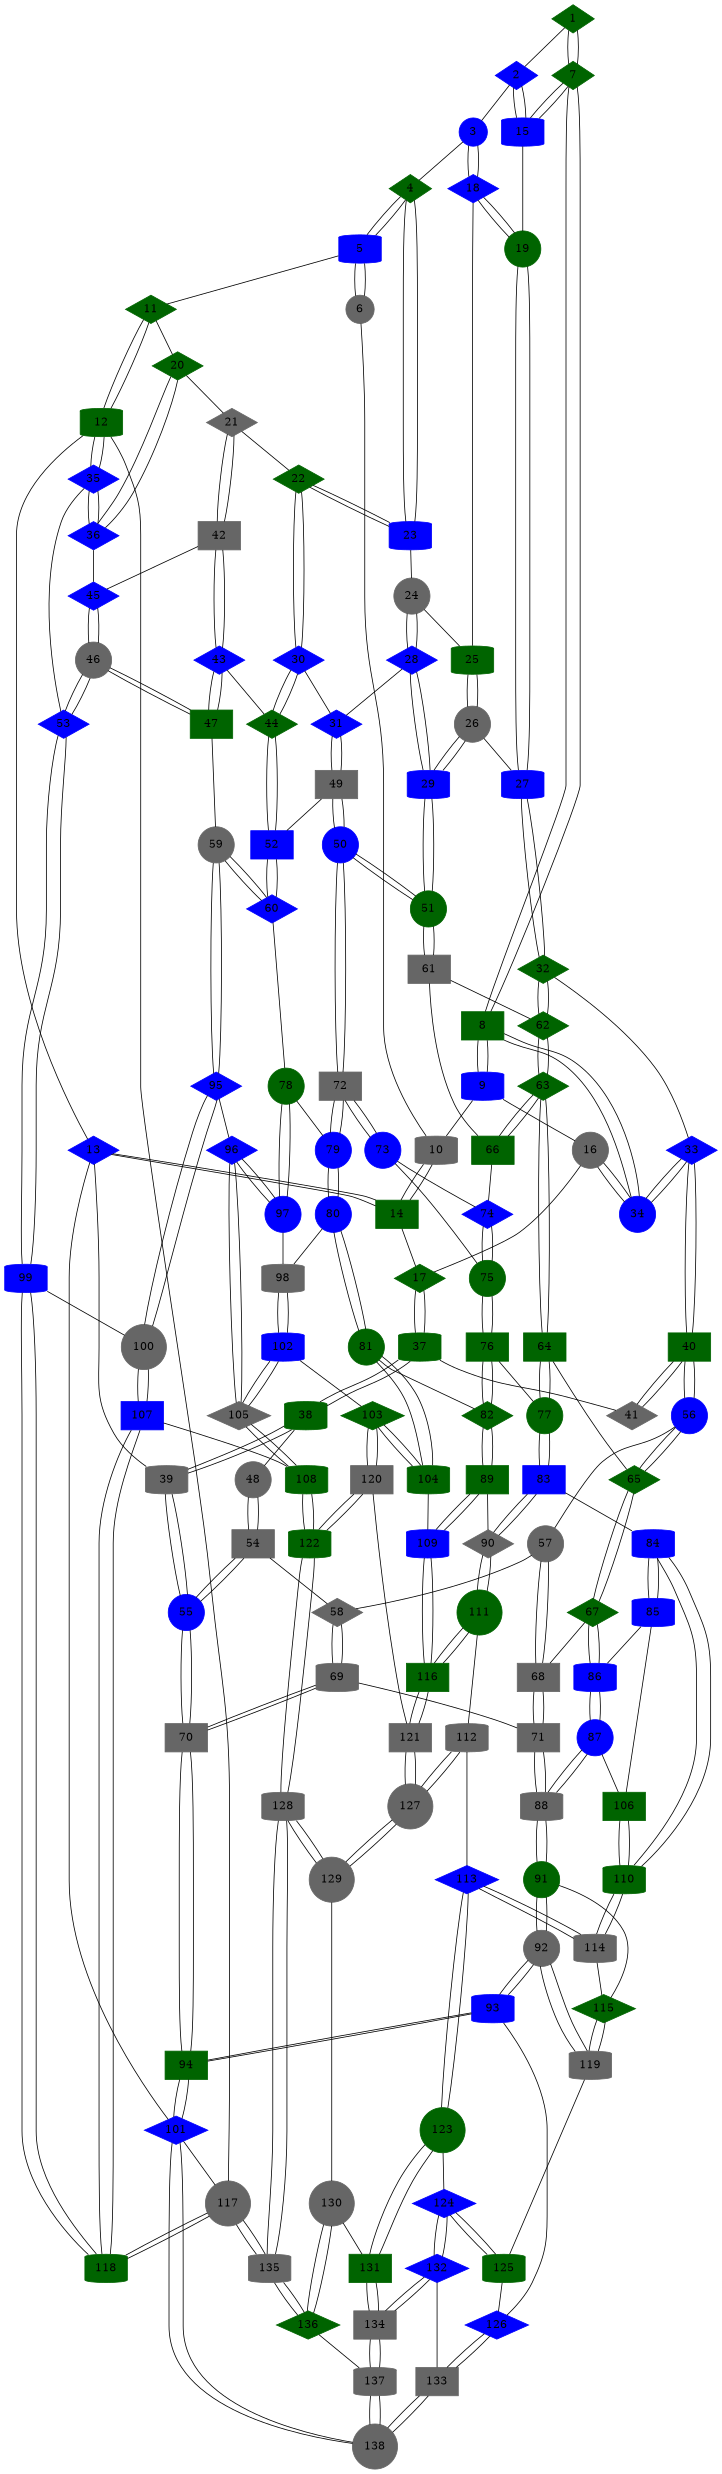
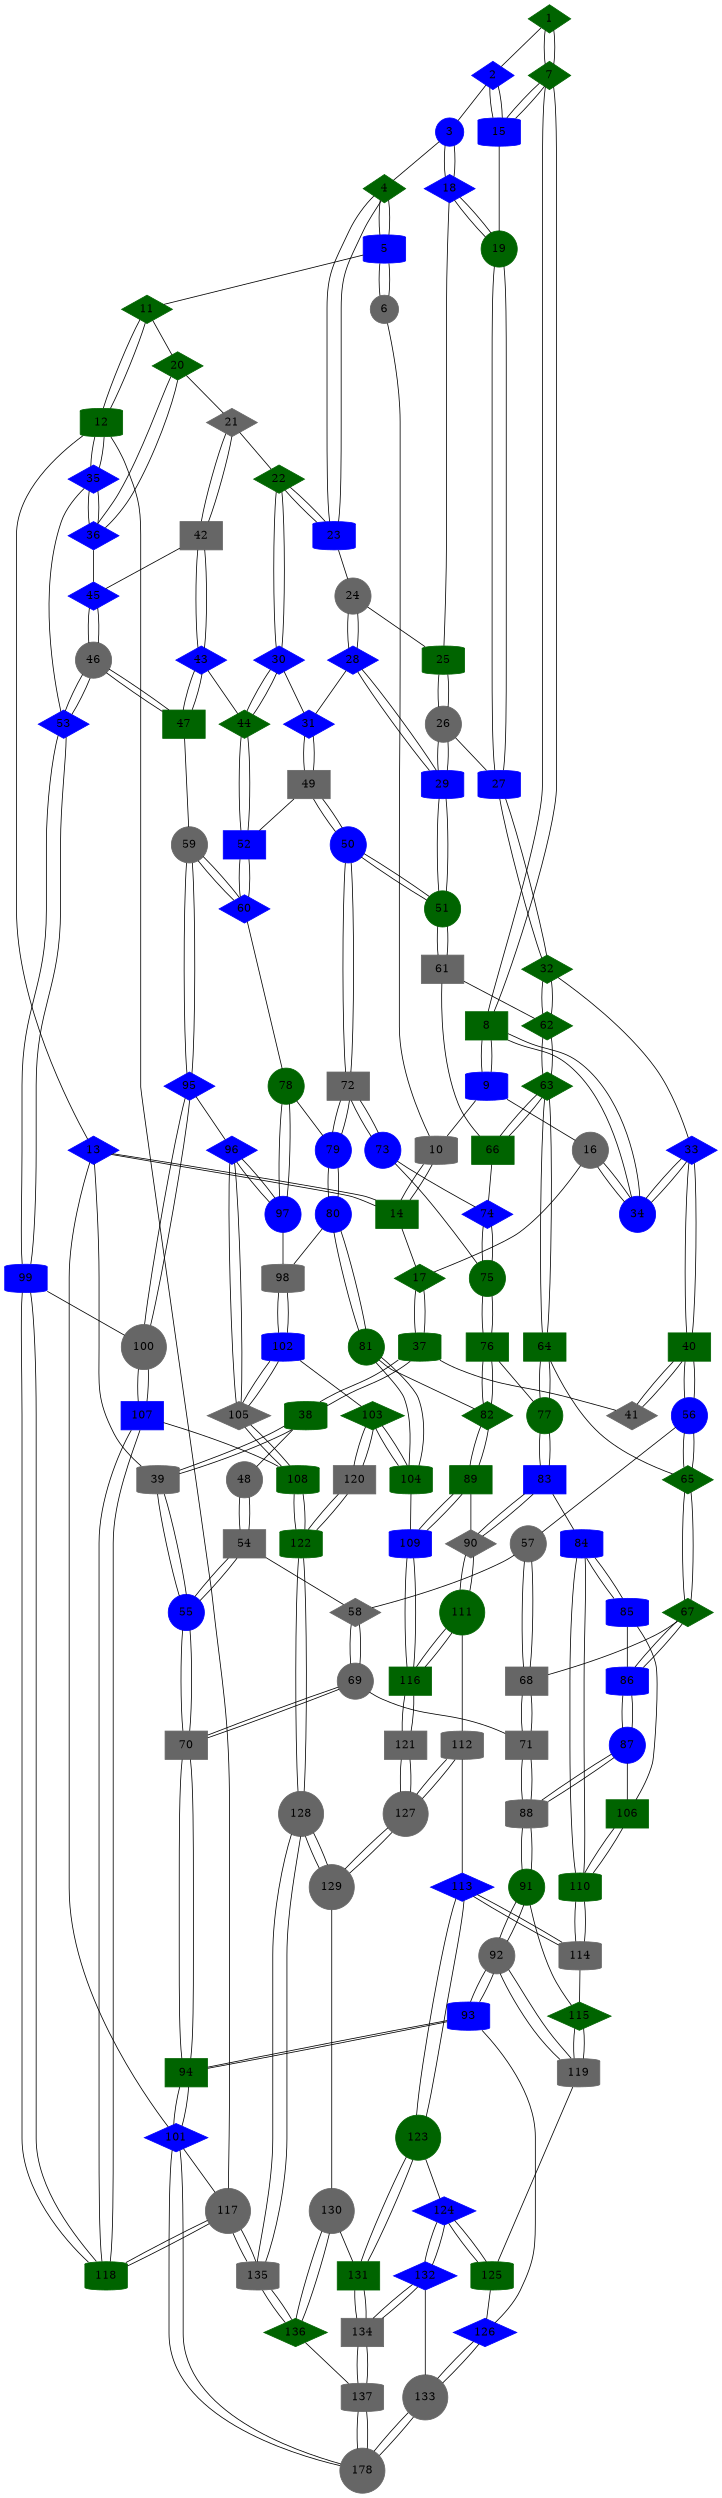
(386, 1609) -> none
(337, 1677) -> (355, 1681)
(283, 1806) -> (301, 1814)
(437, 2382) -> (425, 2397)
(375, 2447) -> (362, 2471)
